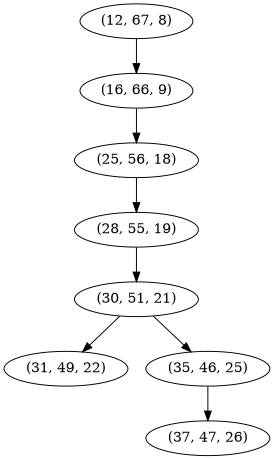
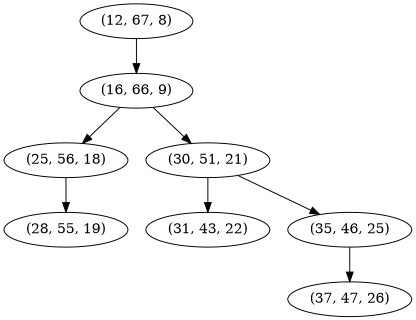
(136, 260) -> (169, 122)
(66, 369) -> (208, 230)
